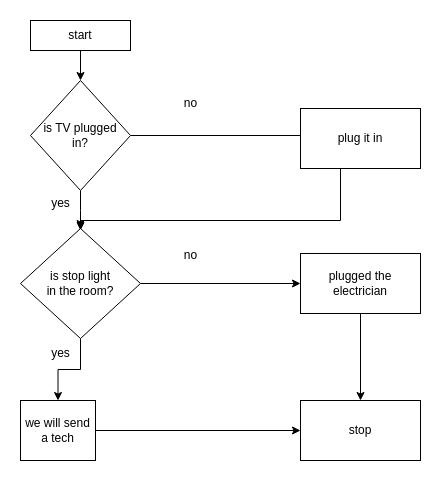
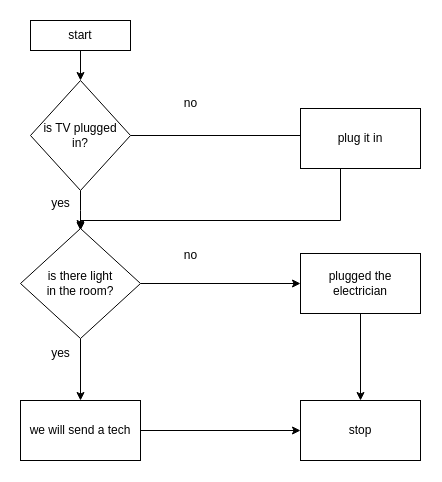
(81, 284) -> (81, 284)
(58, 431) -> (81, 431)
